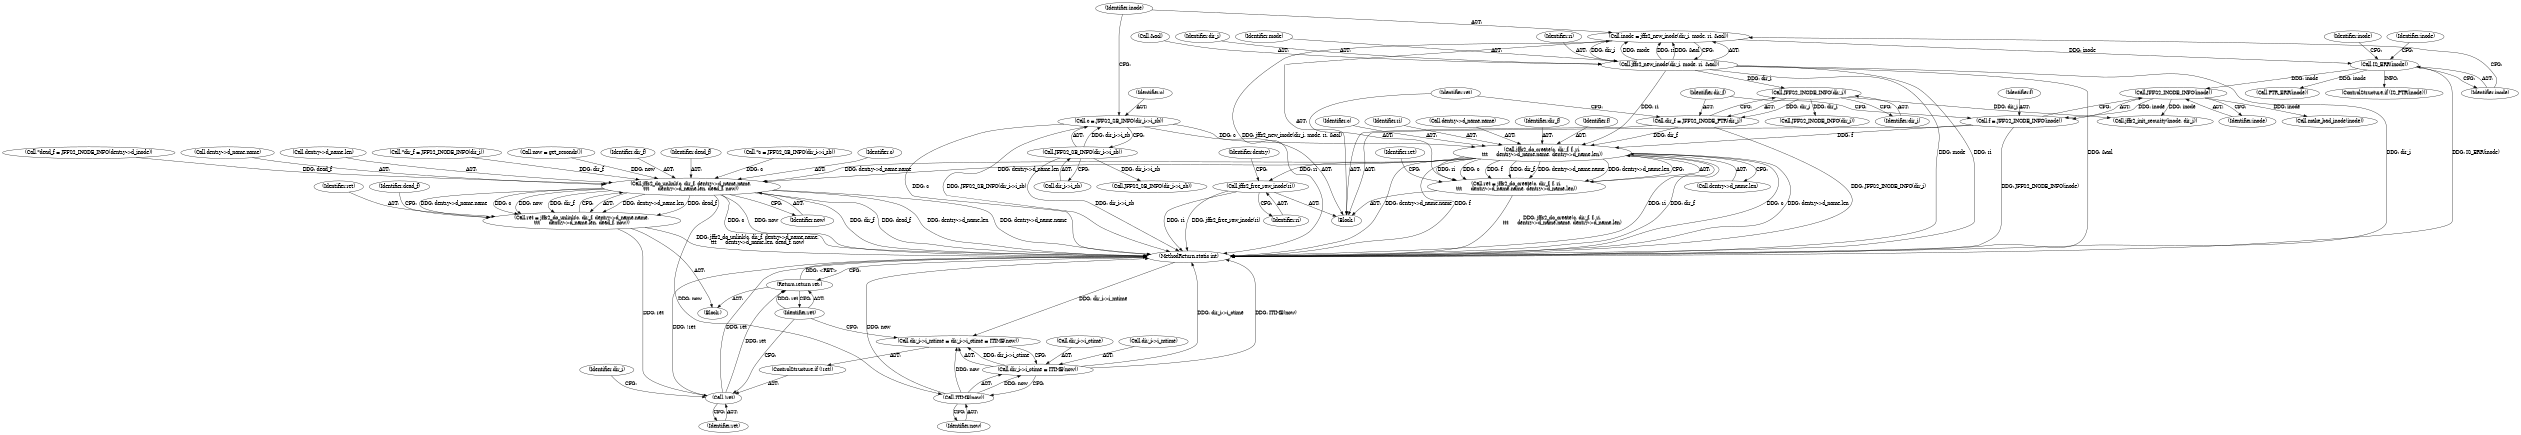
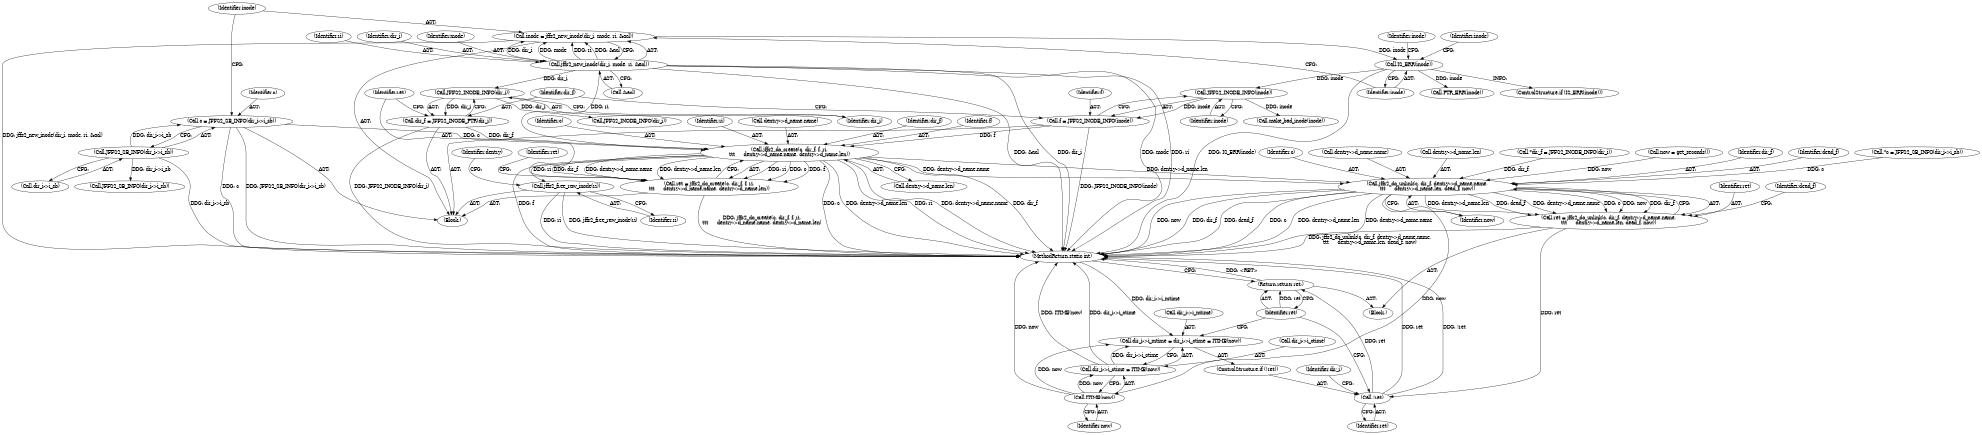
none -> (617, 77)
(2384, 93) -> (1559, 93)
(2155, 122) -> none
(89, 153) -> none
(1098, 355) -> (1185, 326)
